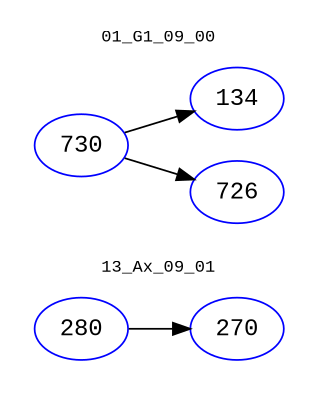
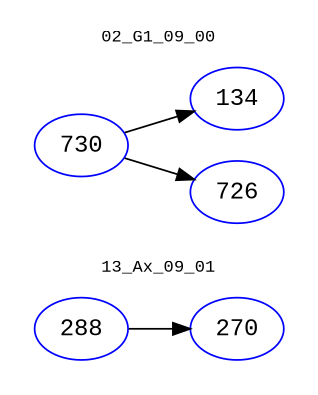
(159, 37) -> (159, 37)
(81, 329) -> (81, 329)
